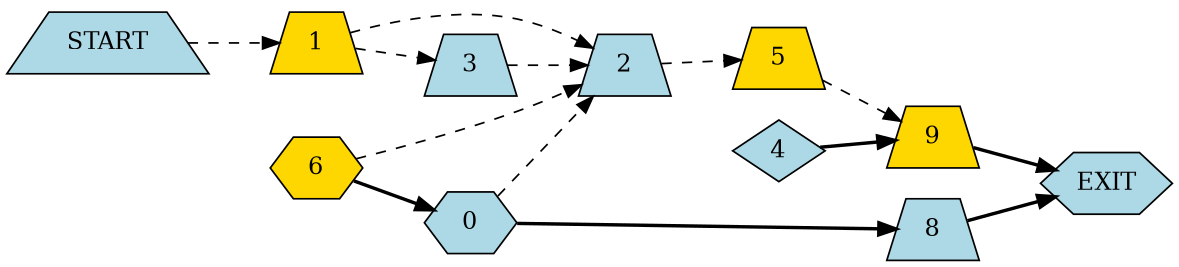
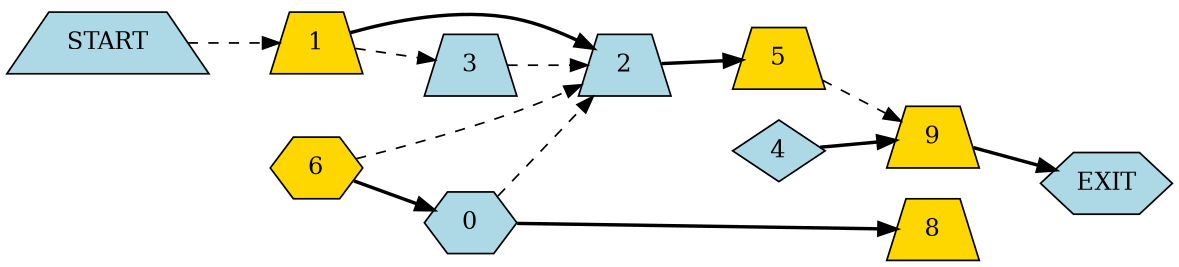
(465, 15) -> (465, 15)
(693, 62) -> (693, 62)
(1003, 211) -> none
(933, 230) -> (933, 230)
